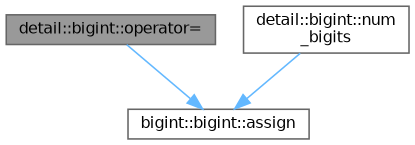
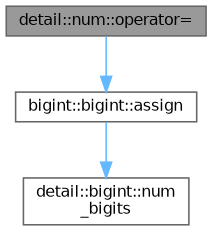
(111, 30) -> (106, 21)
(274, 76) -> (106, 142)
